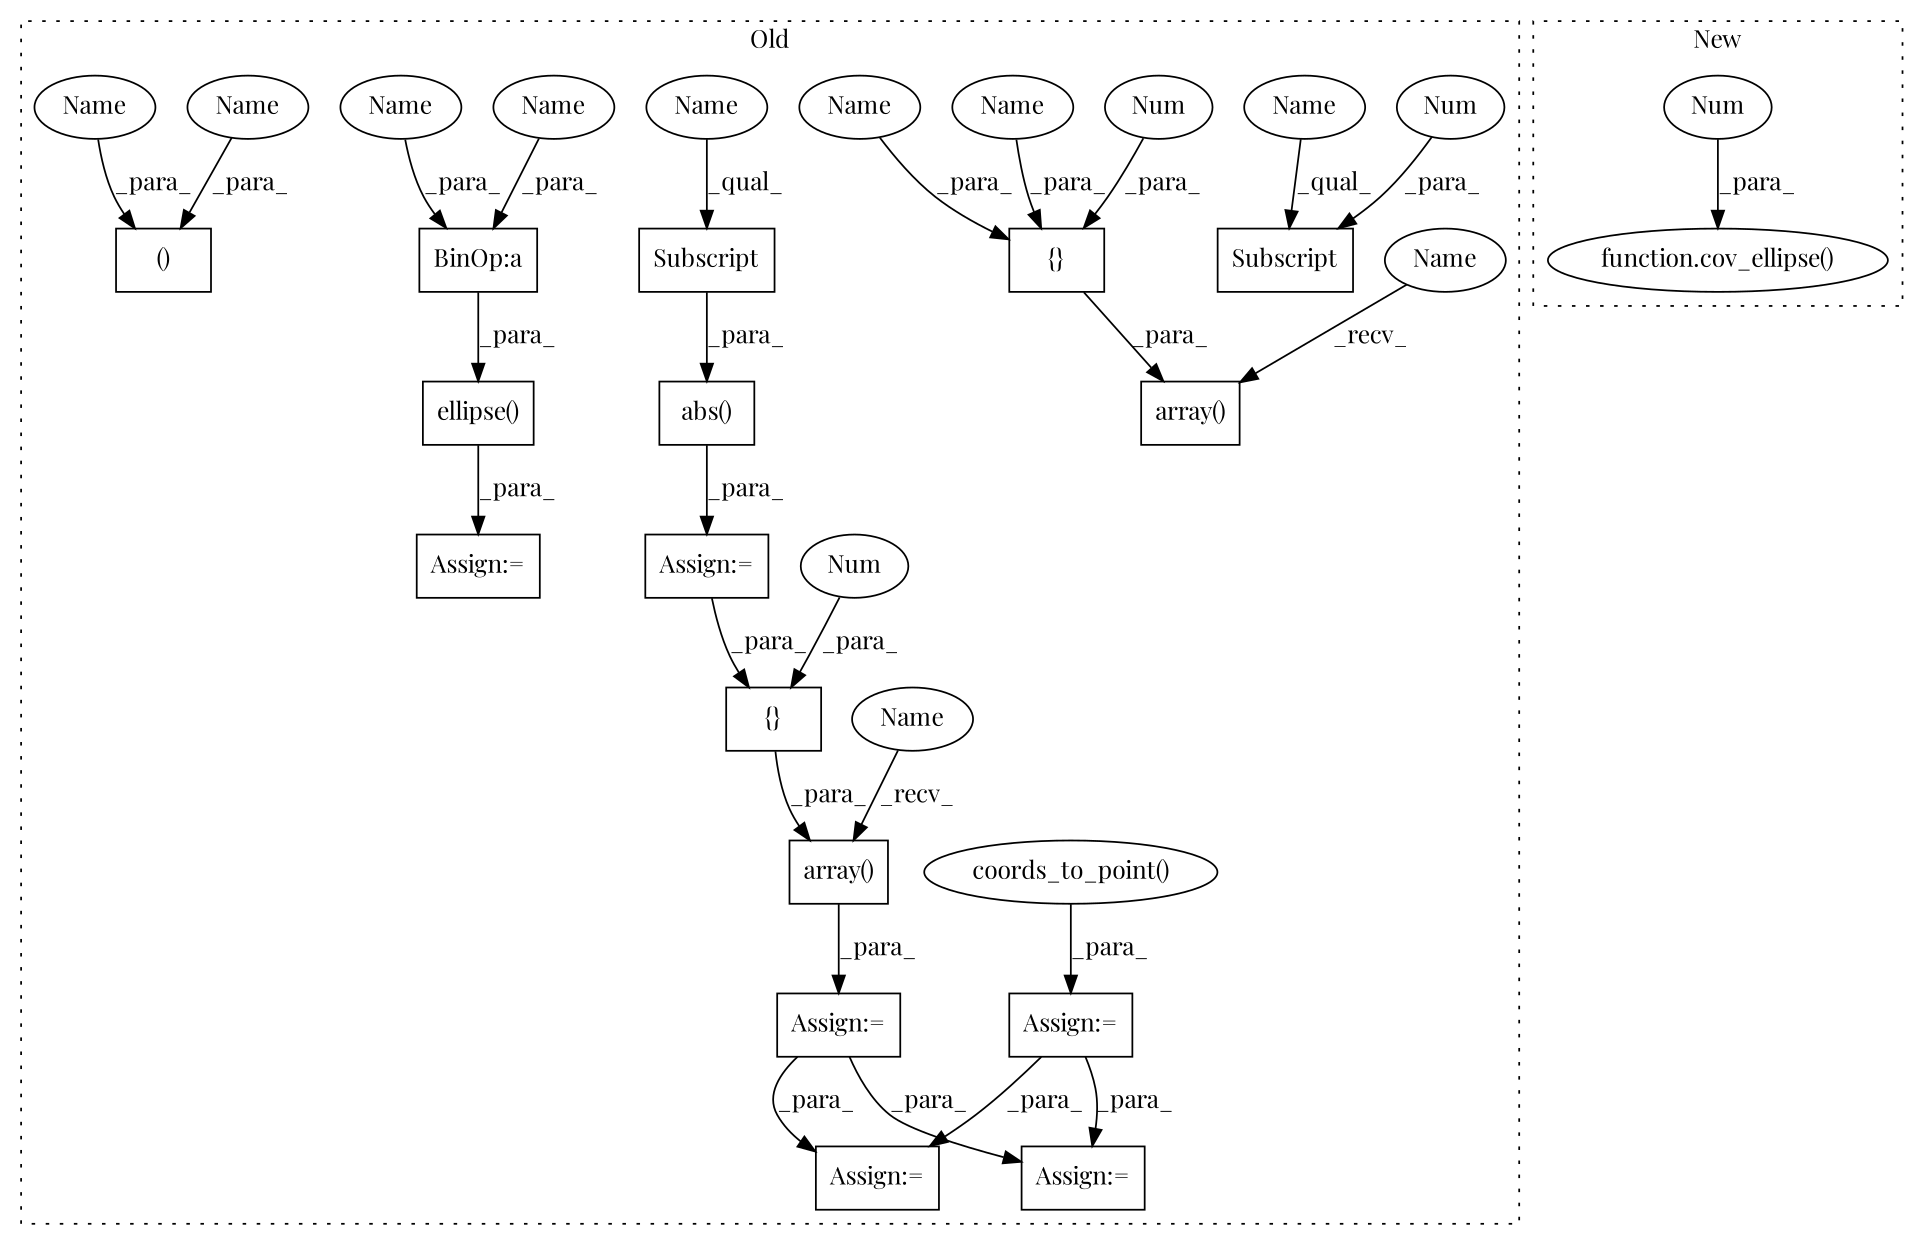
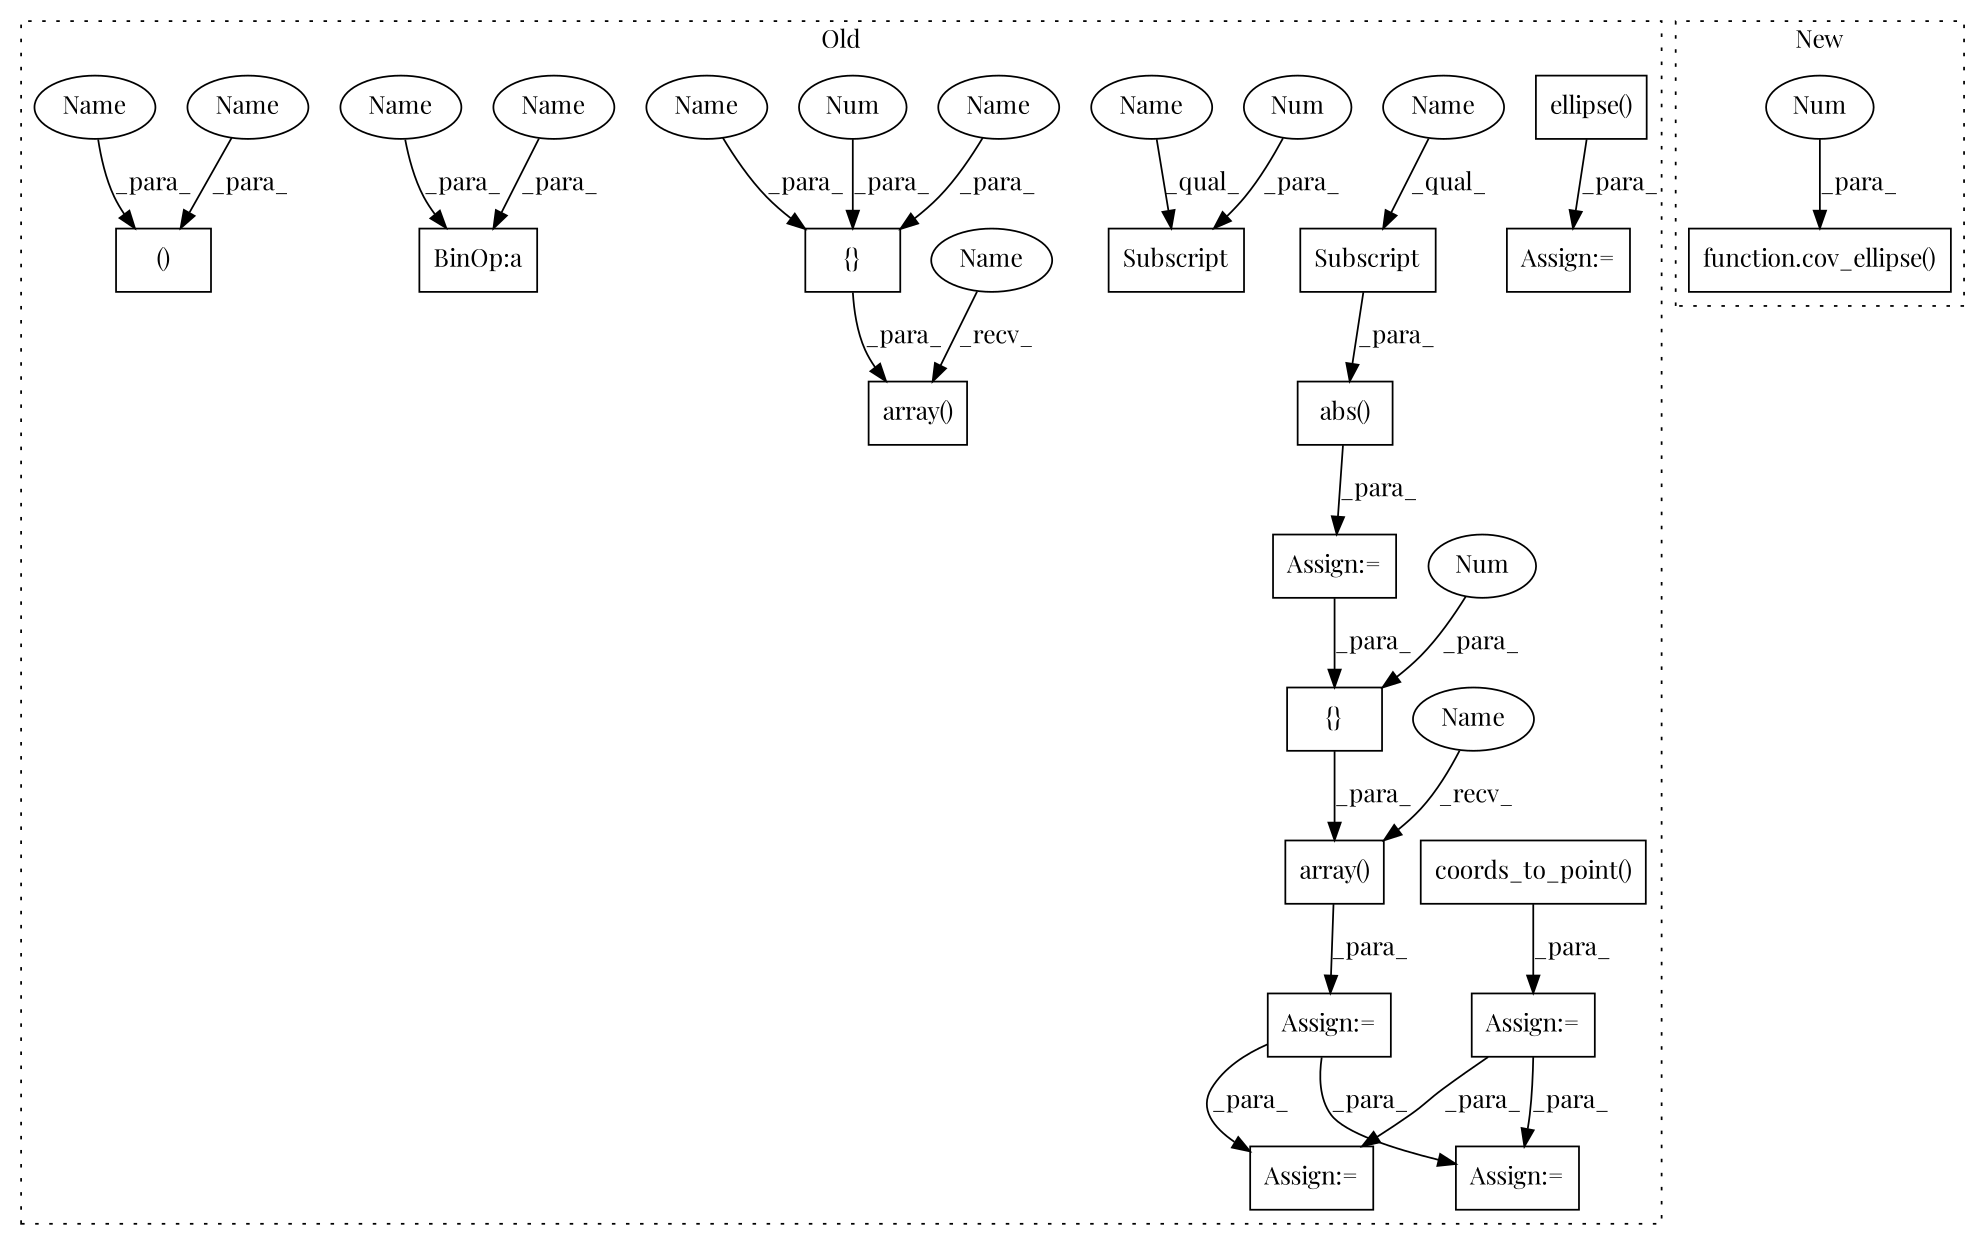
(1718, 260) -> (1820, 260)
(478, 328) -> none
(1071, 872) -> (1533, 872)
